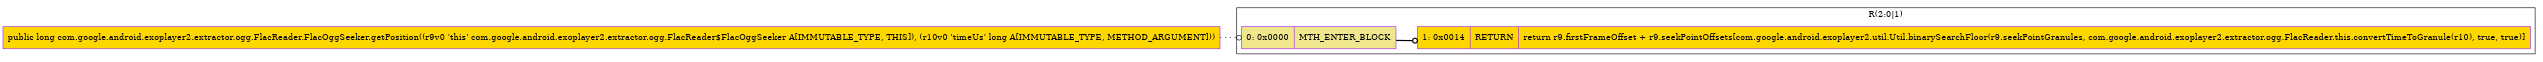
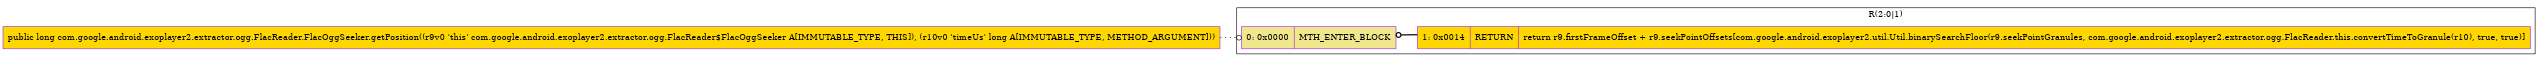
(1404, 41) -> (1409, 35)
